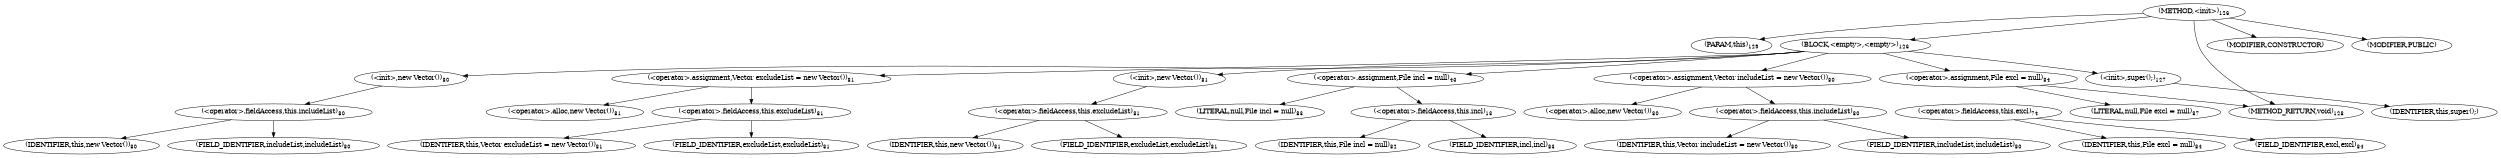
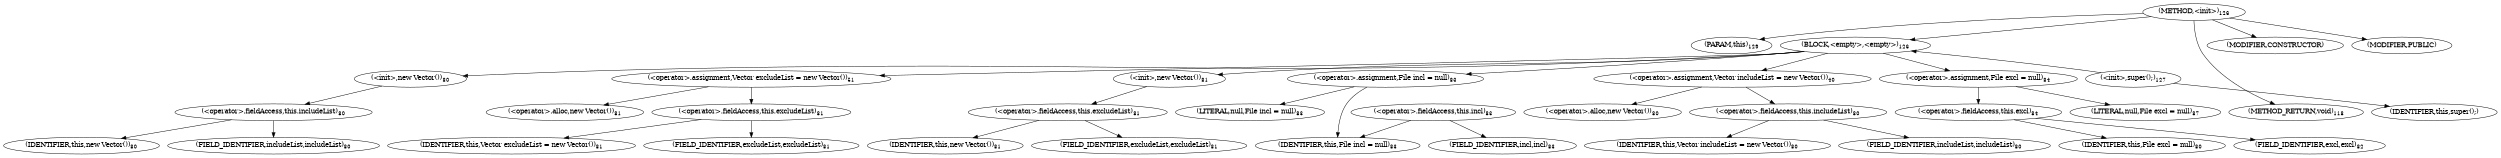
(2001, 61) -> (2009, 61)
(851, 78) -> (851, 78)
(1453, 78) -> (1453, 78)
(1832, 78) -> (1832, 78)
(1407, 94) -> (1346, 105)
(2142, 95) -> (1978, 93)
(1489, 112) -> (1489, 112)
(2035, 112) -> (2035, 112)
(2339, 112) -> (2339, 112)
(1394, 145) -> (1394, 145)
(2199, 145) -> (2199, 145)
(2360, 145) -> (2360, 145)
